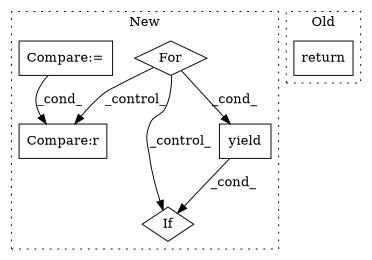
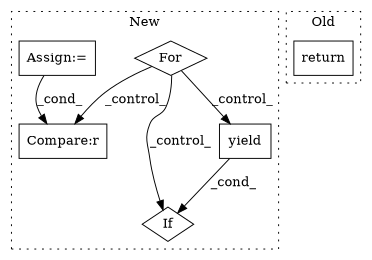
(66, 58) -> (57, 58)
(235, 100) -> (242, 100)
